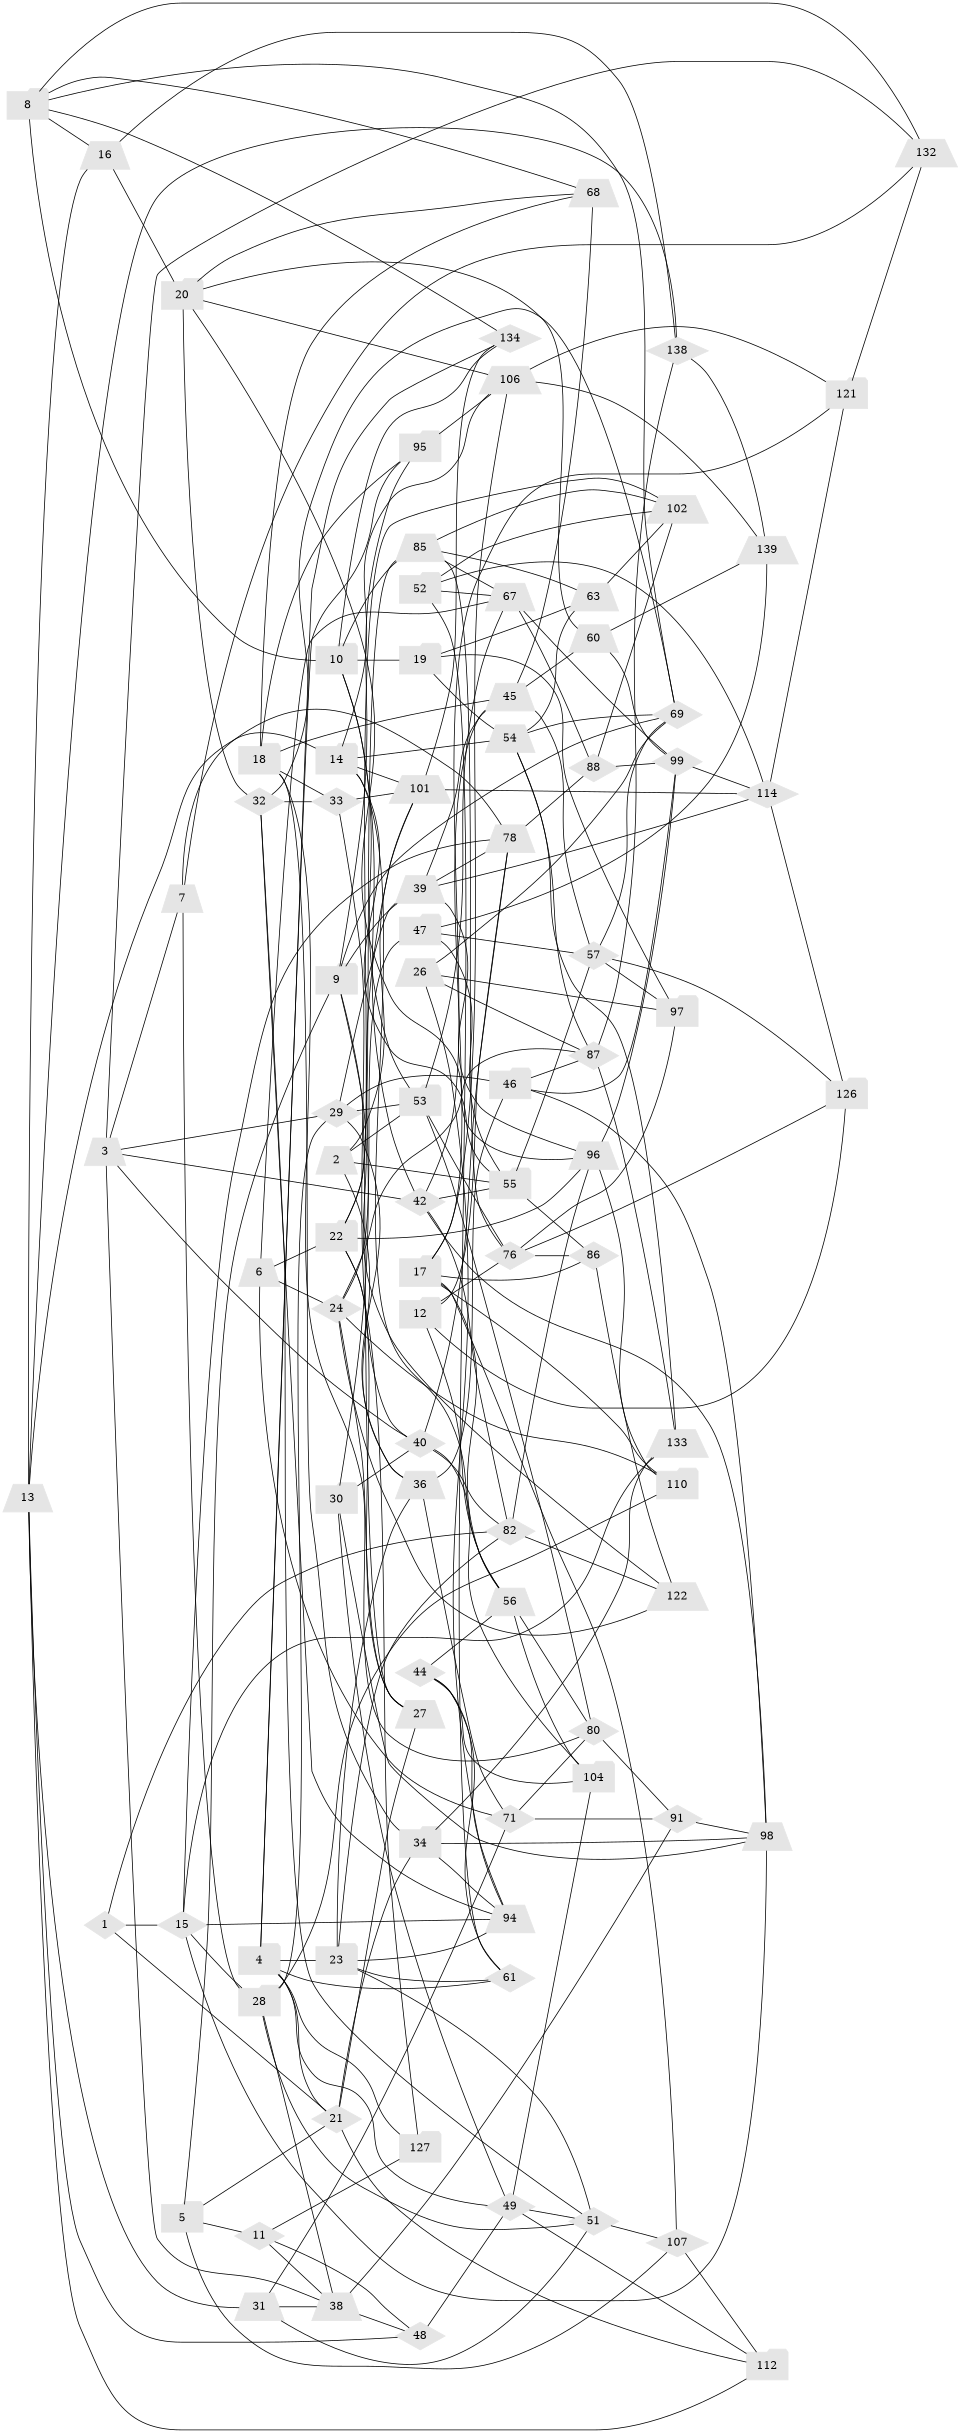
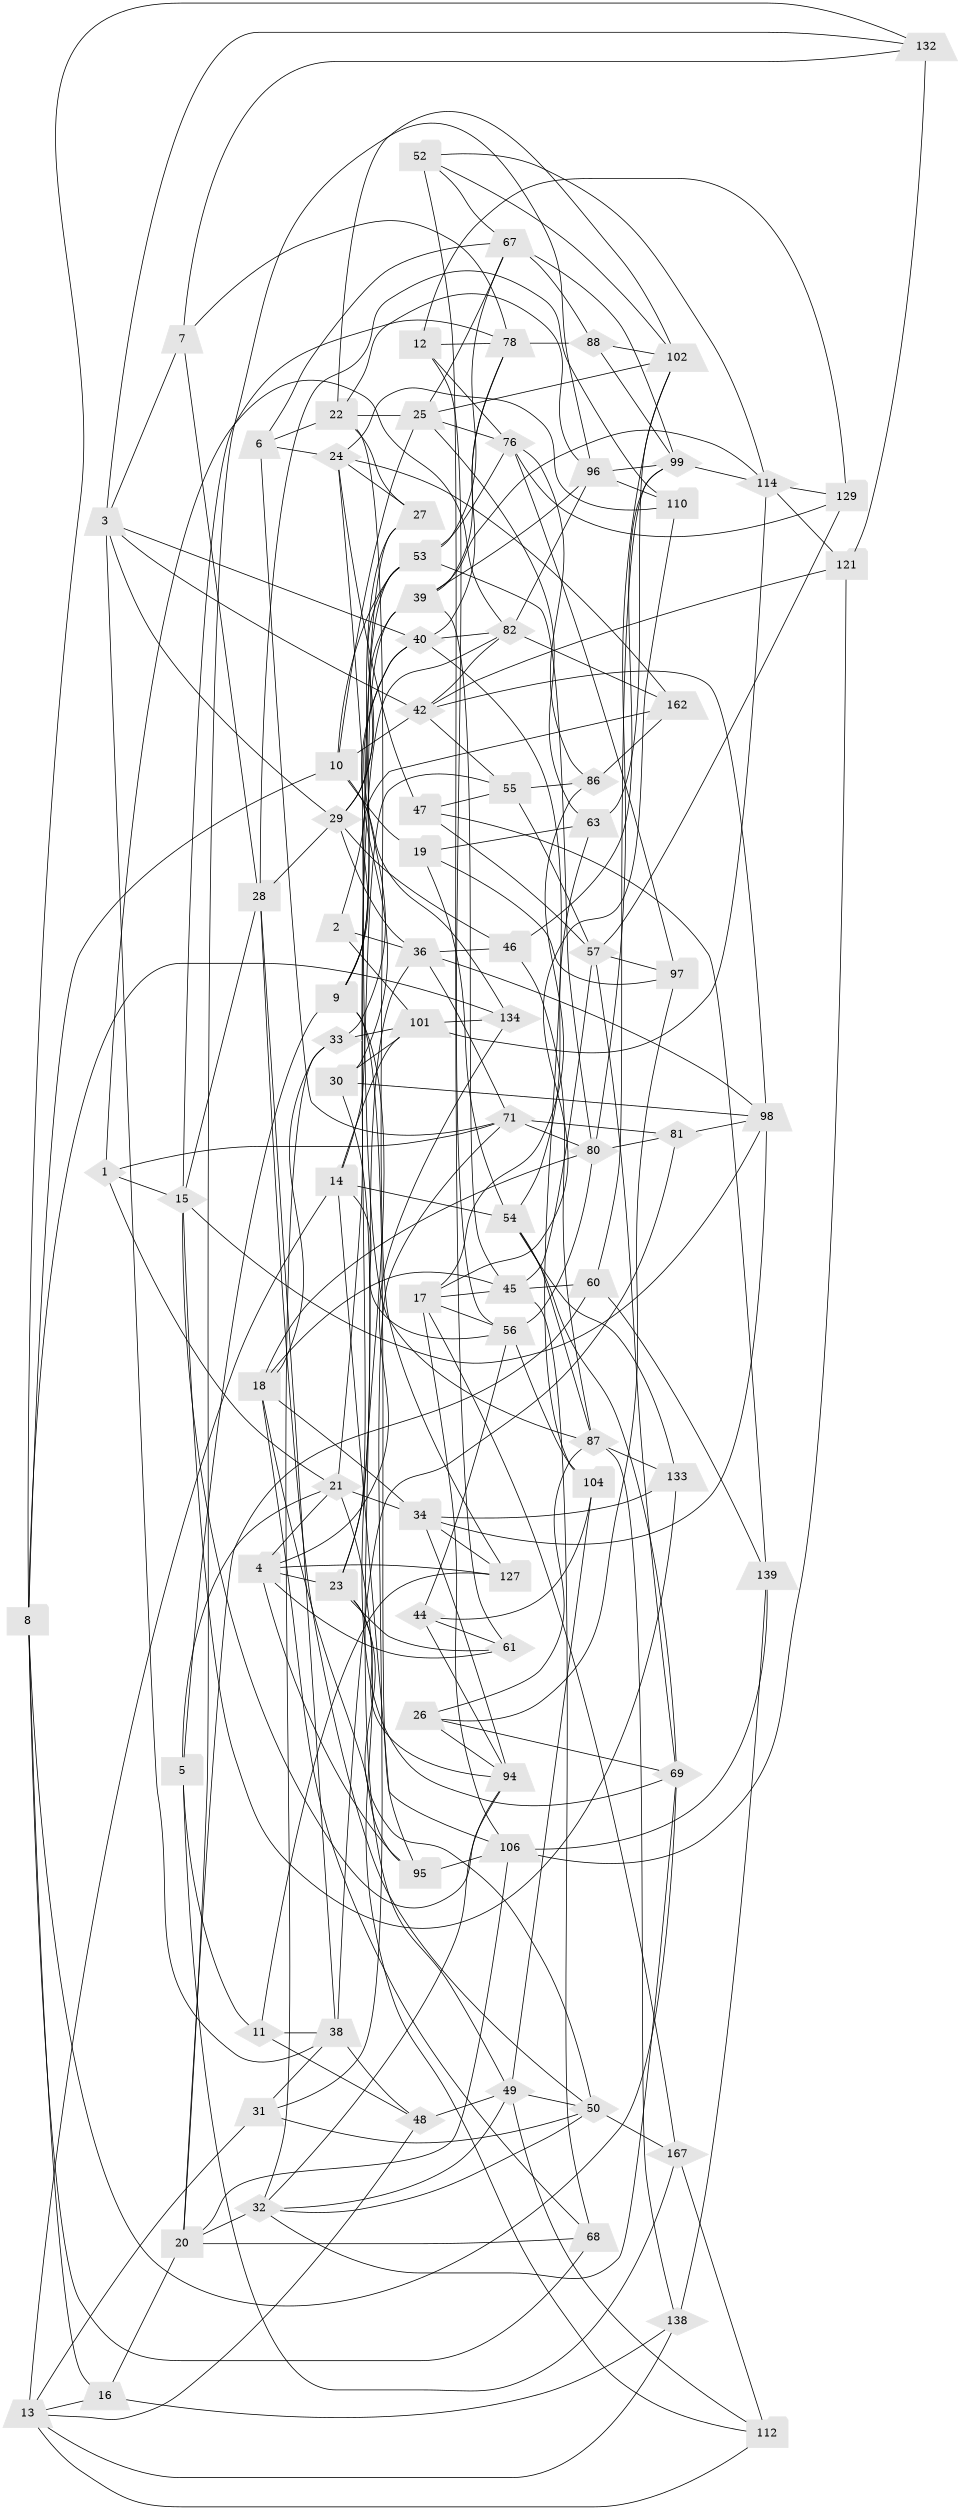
(420, 548) -> (420, 415)
none -> (624, 753)
(847, 1095) -> (847, 497)
none -> (307, 1146)
(422, 1172) -> none
(734, 1414) -> (596, 1016)
none -> (465, 1547)
(677, 1597) -> (677, 706)
(677, 1819) -> (677, 1135)
(368, 2107) -> (411, 2186)
(594, 2221) -> (594, 2109)
(677, 2243) -> (677, 2154)
